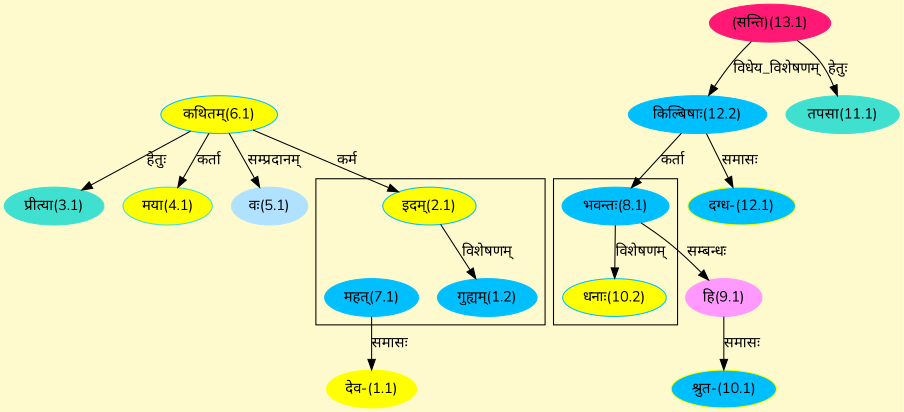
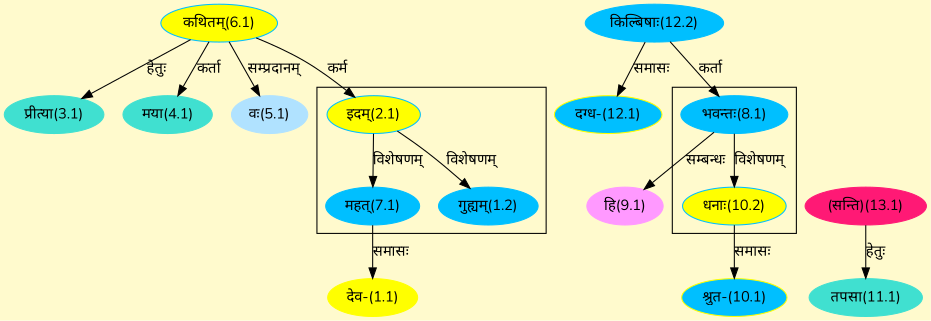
(732, 63) -> none
none -> (373, 155)
(168, 206) -> (168, 115)
(724, 338) -> (734, 247)
